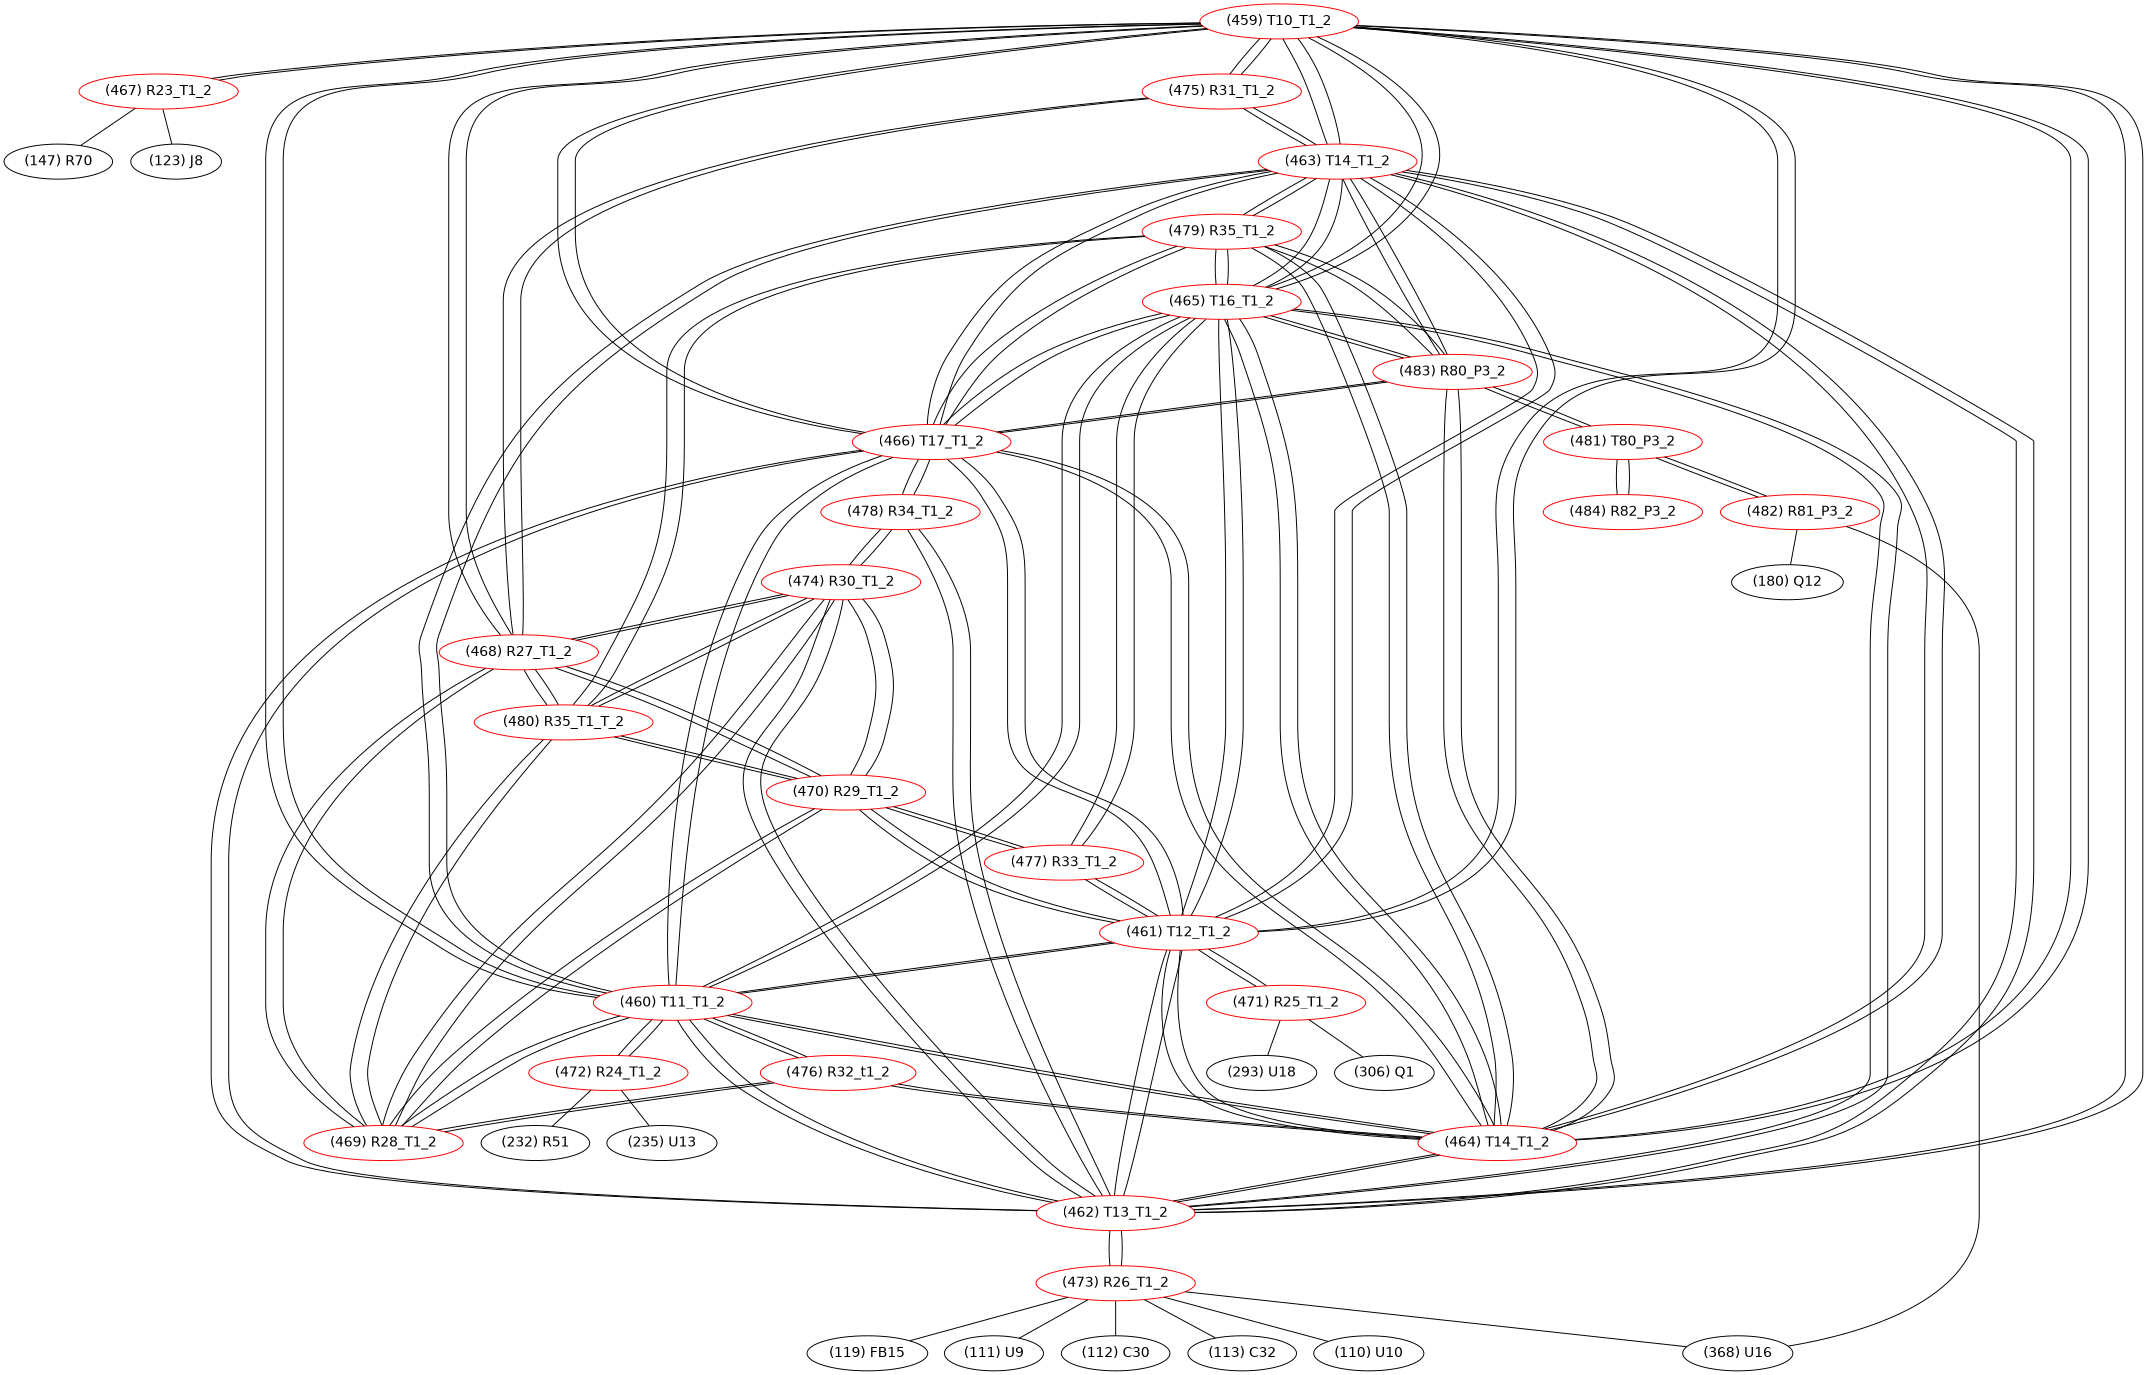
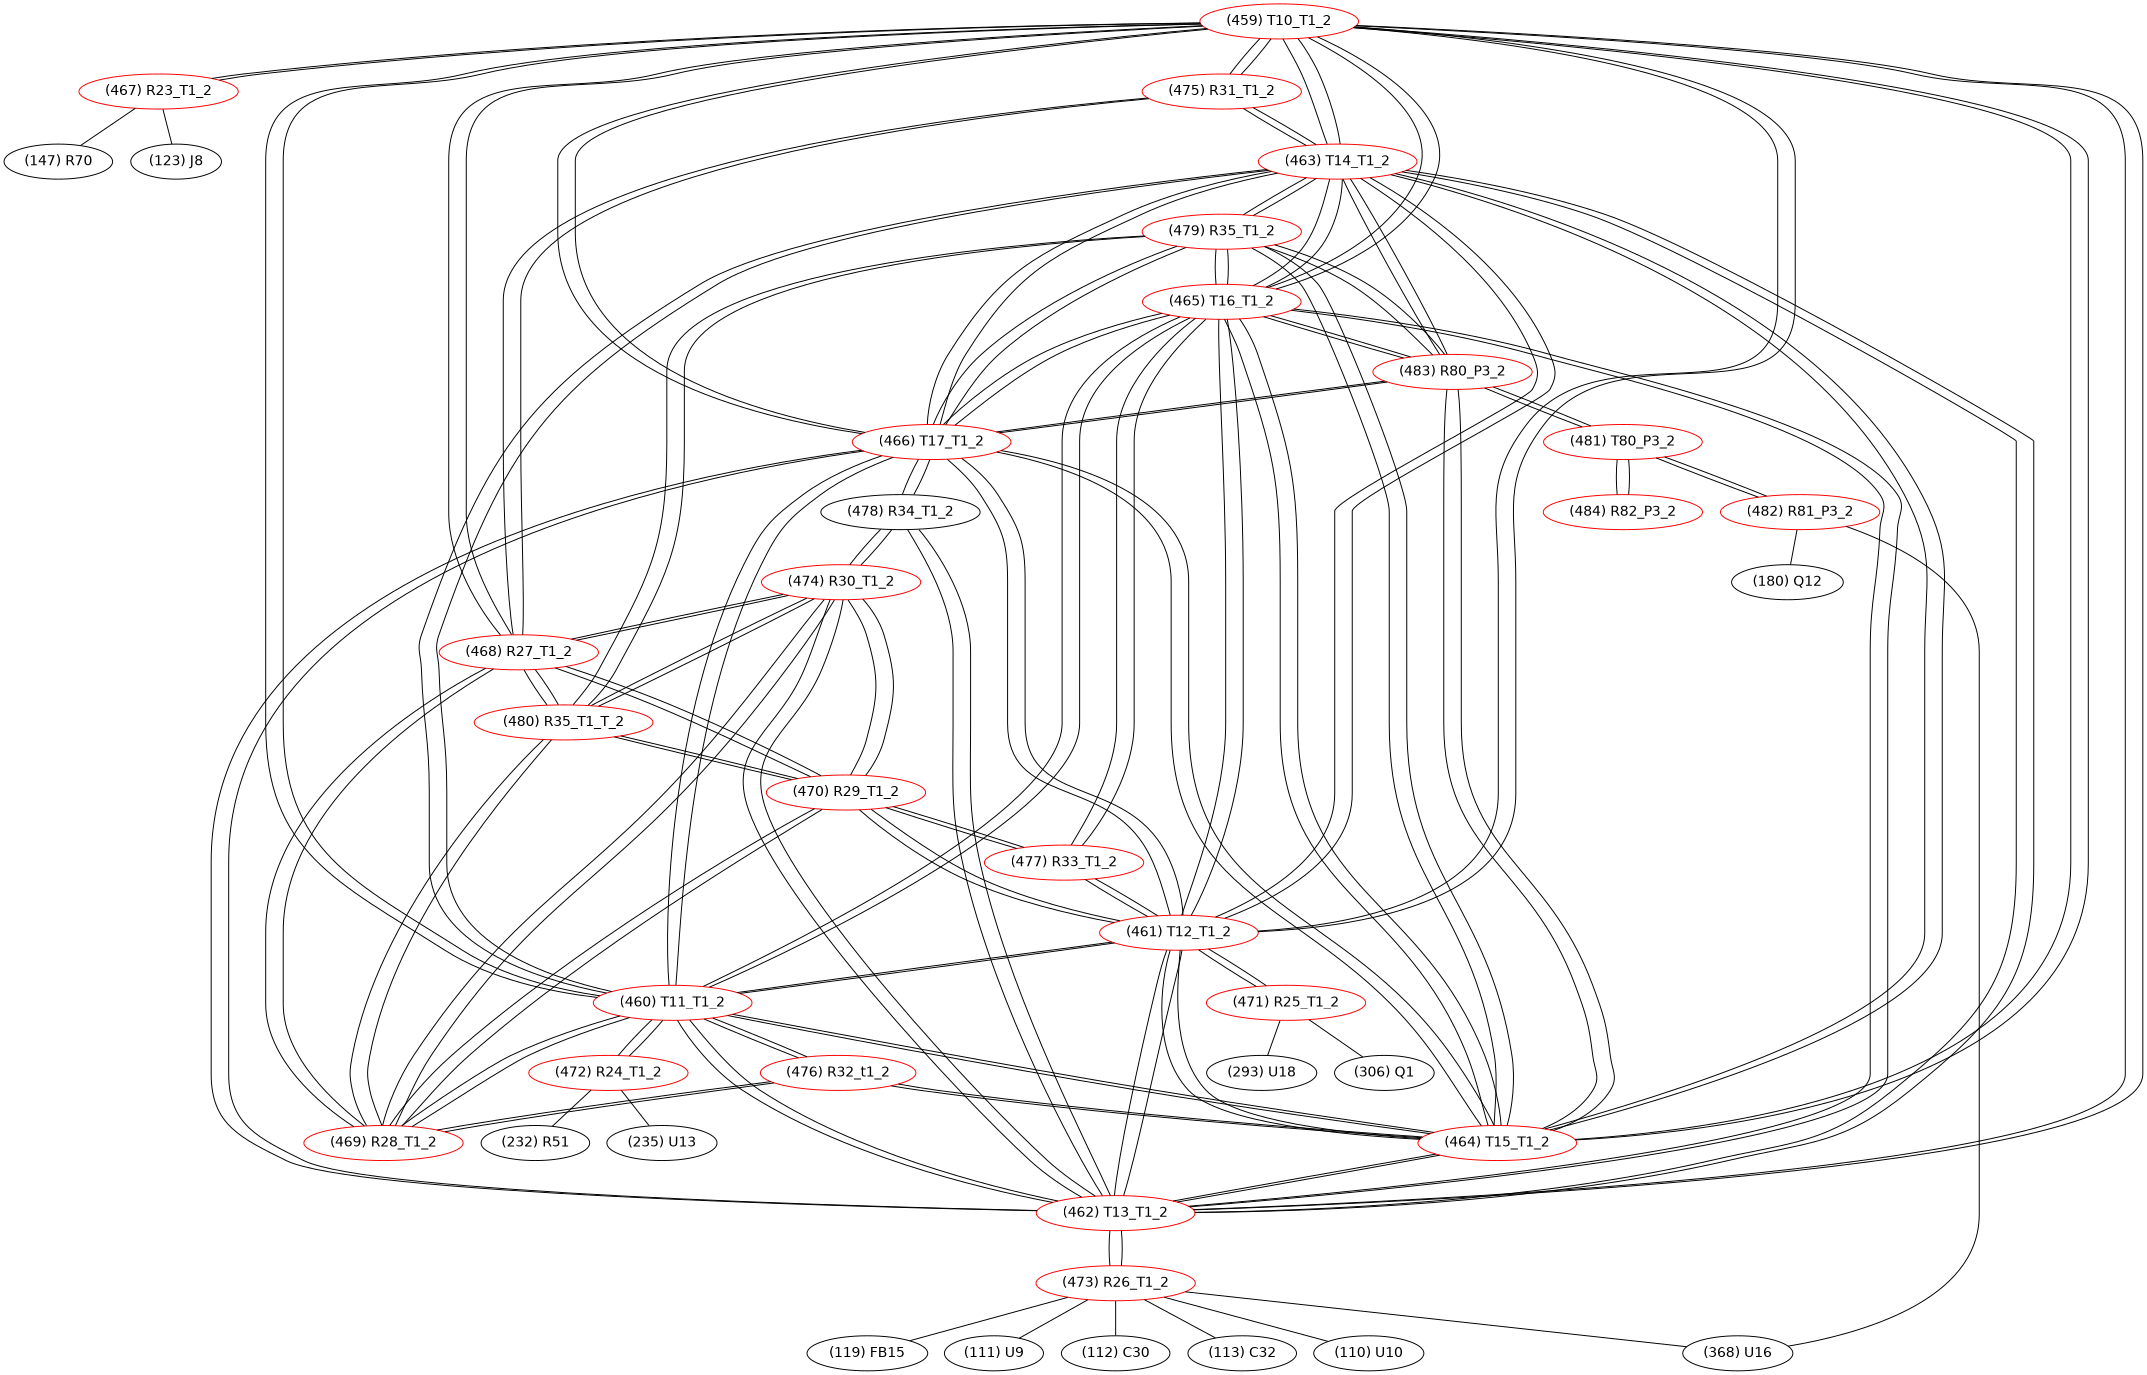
(900, 512) -> (900, 512)
(1497, 1143) -> (1497, 1143)
